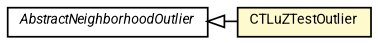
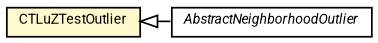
(231, 21) -> (164, 21)
